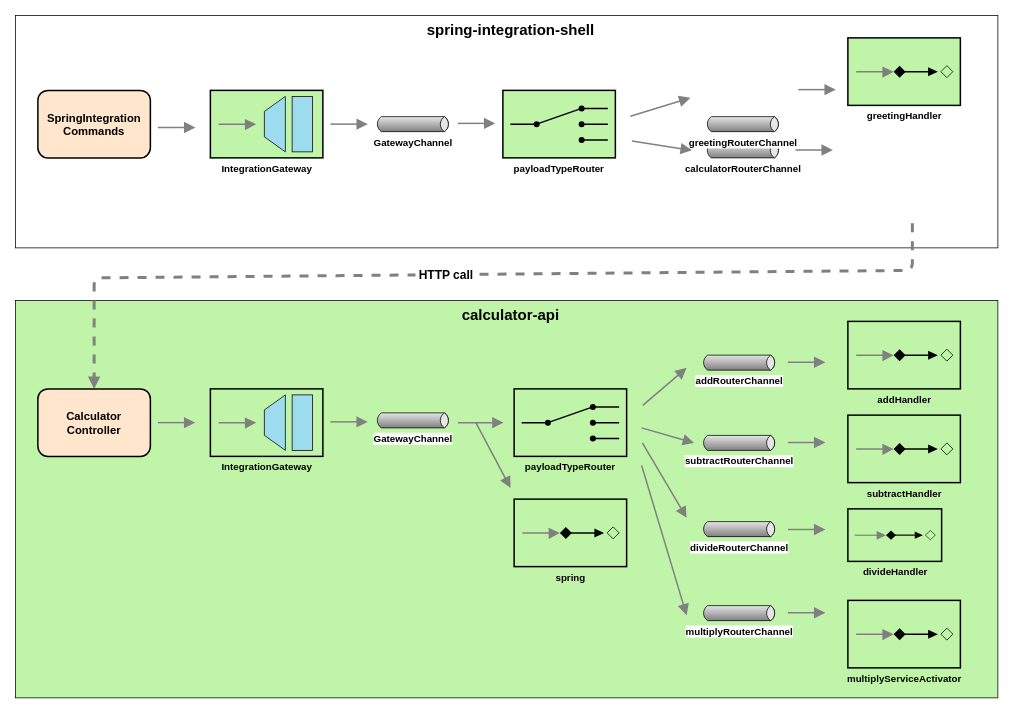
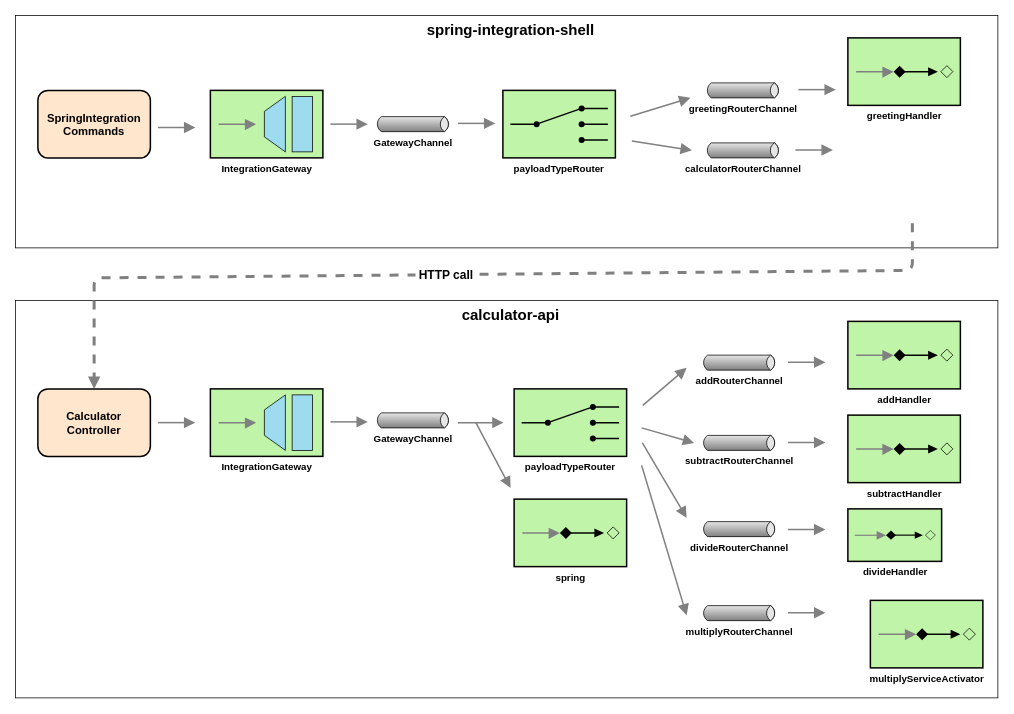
(743, 124) -> (743, 90)
(507, 499) -> (507, 499)
(904, 634) -> (927, 634)
